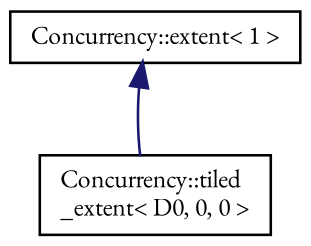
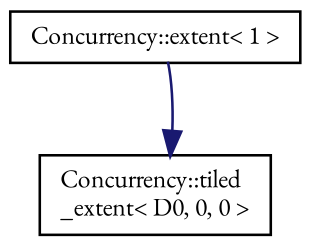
(138, 122) -> (172, 96)
